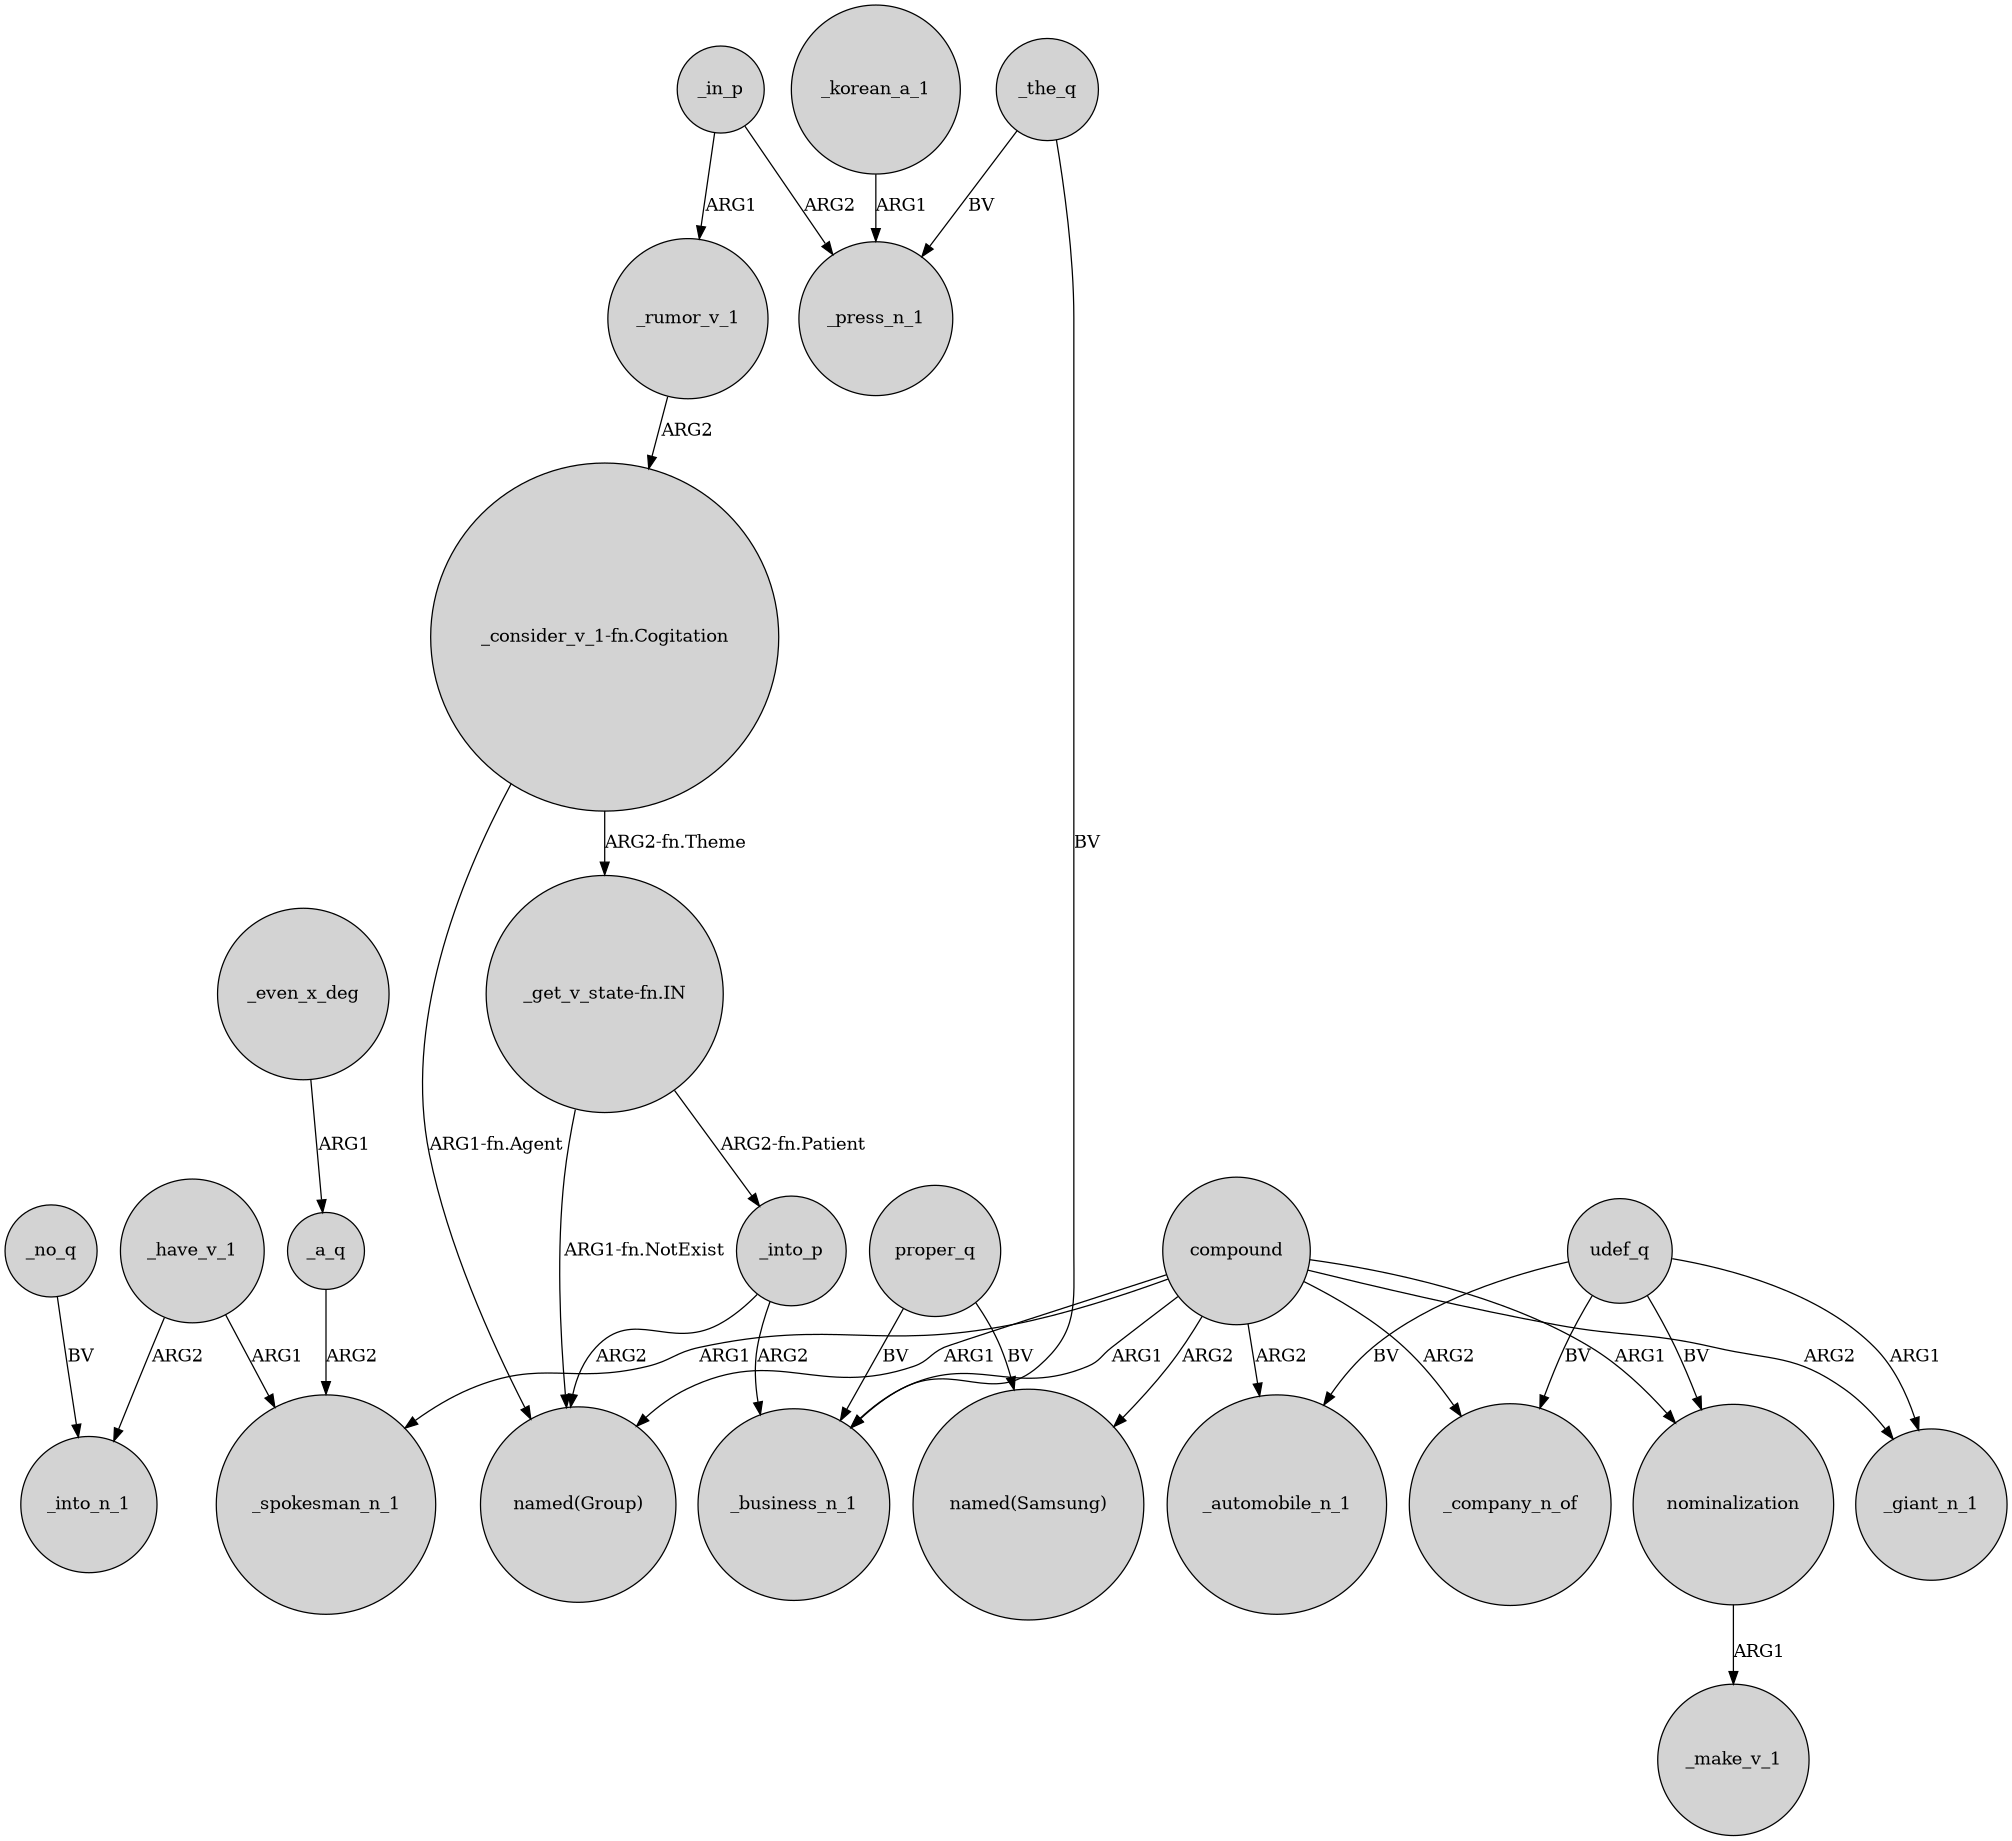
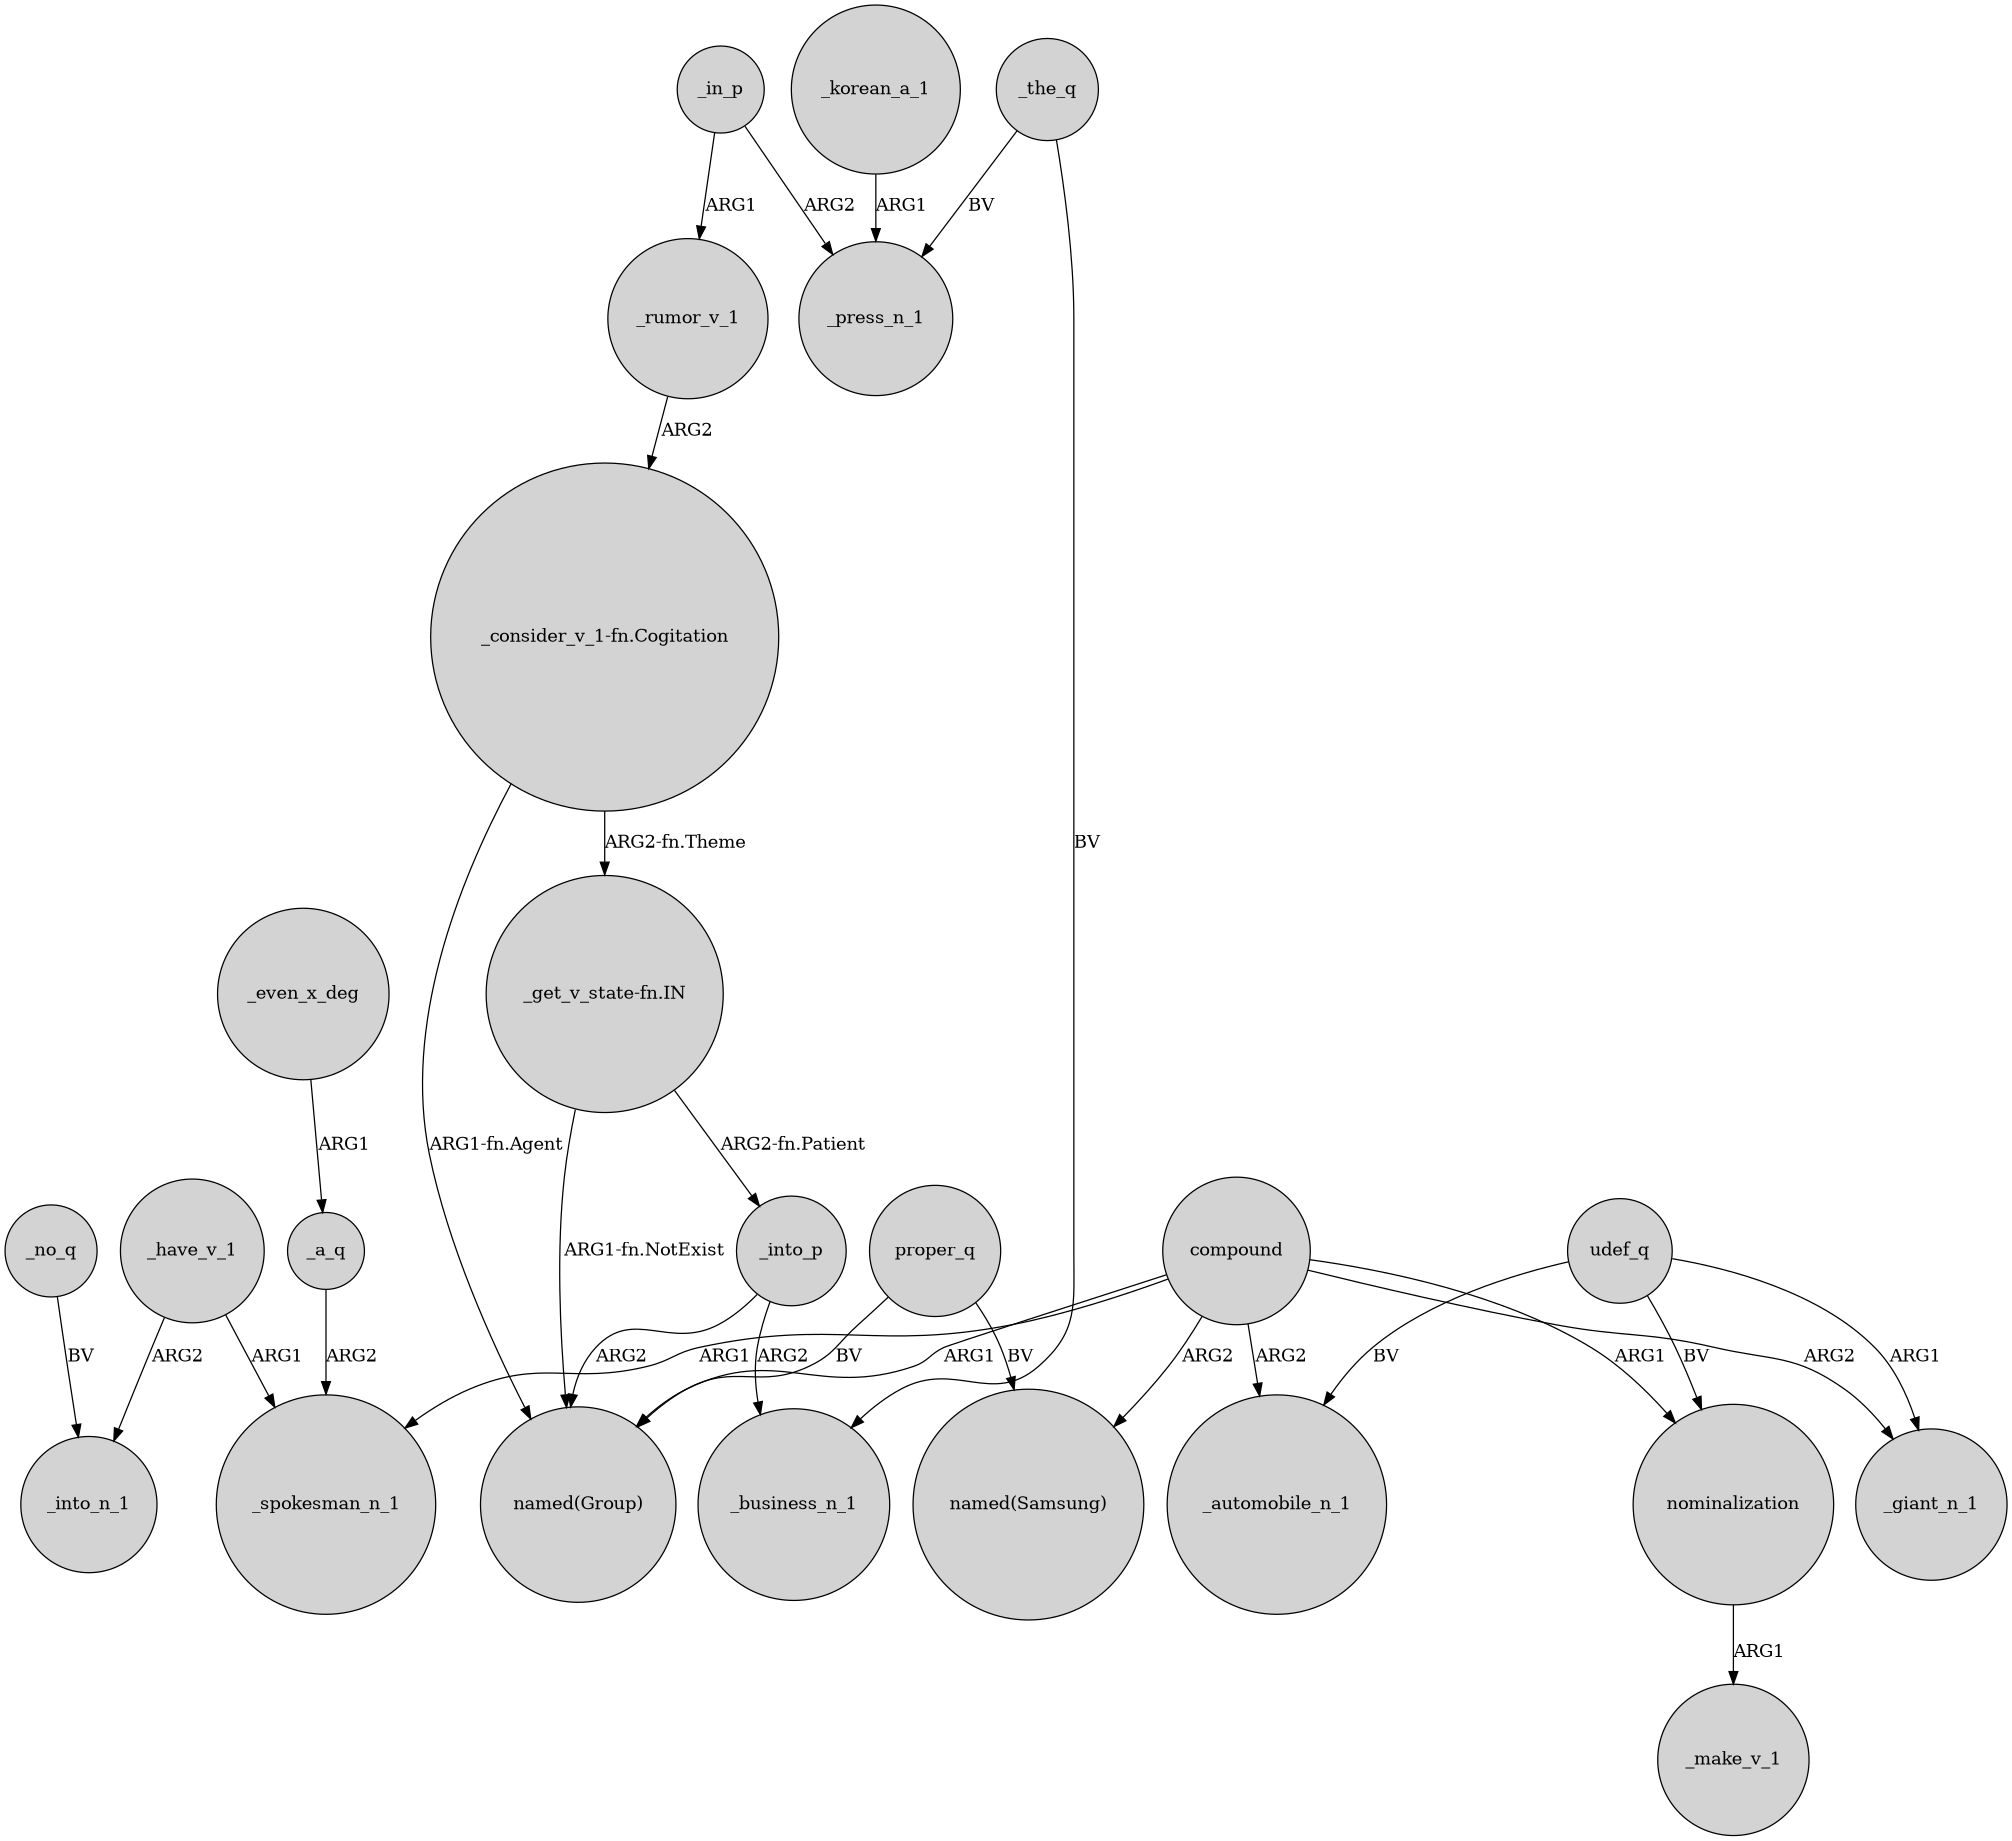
(875, 1359) -> (809, 1366)
(1035, 1378) -> none
(1510, 1505) -> none
